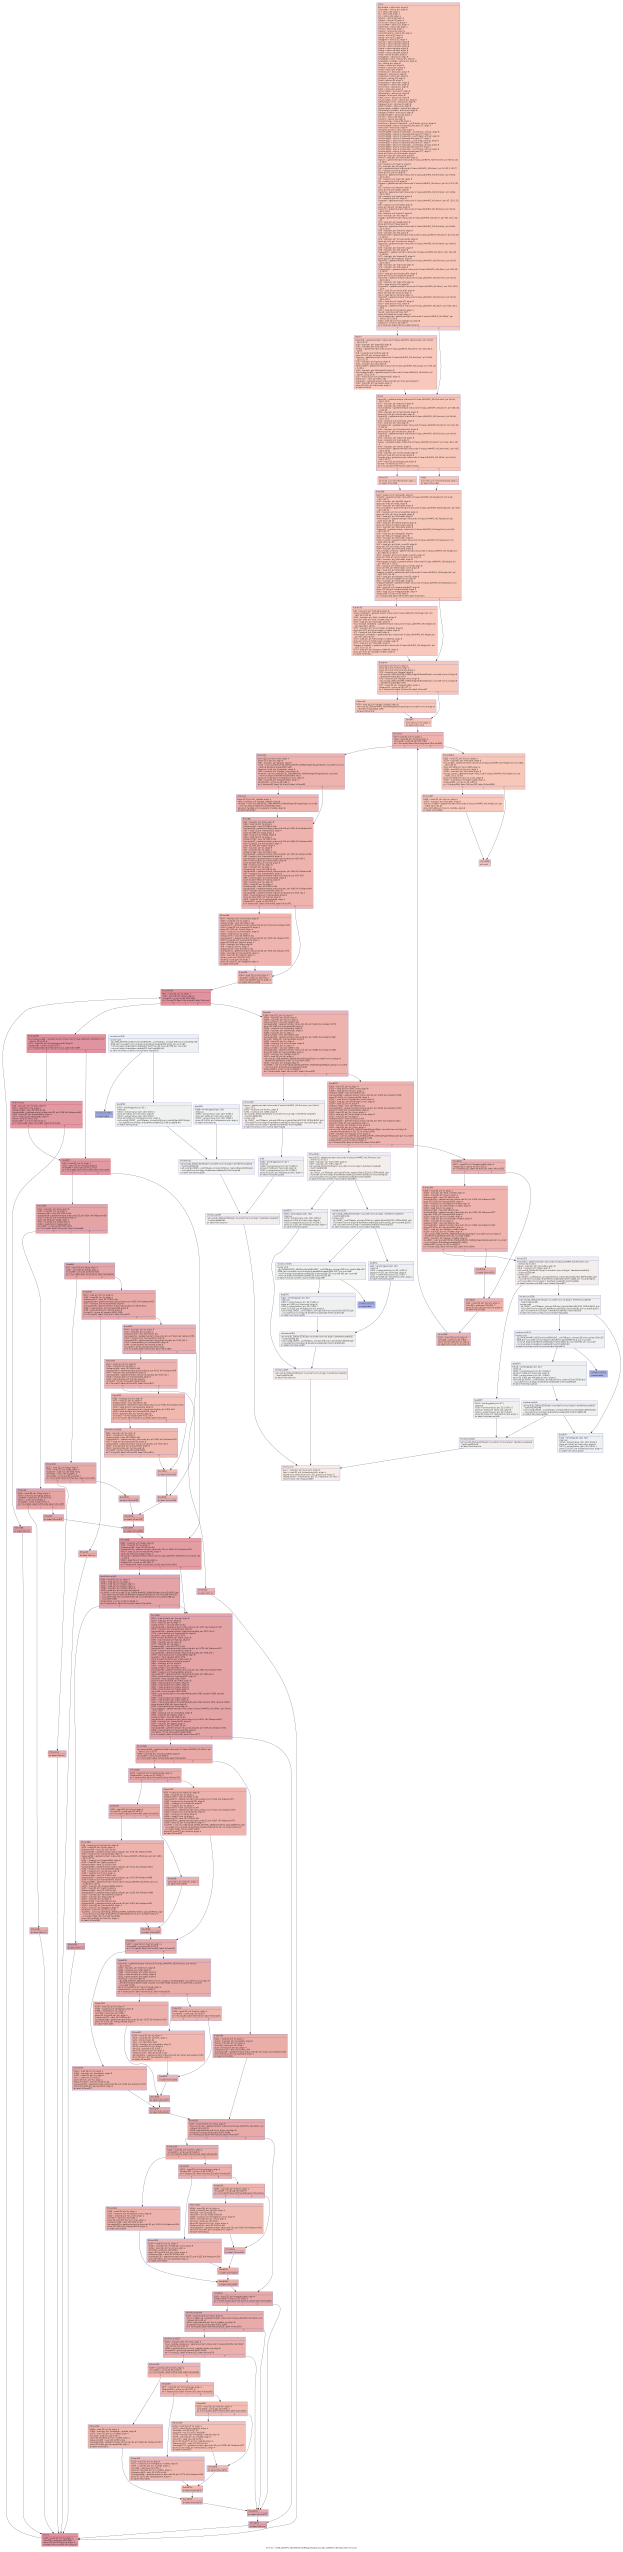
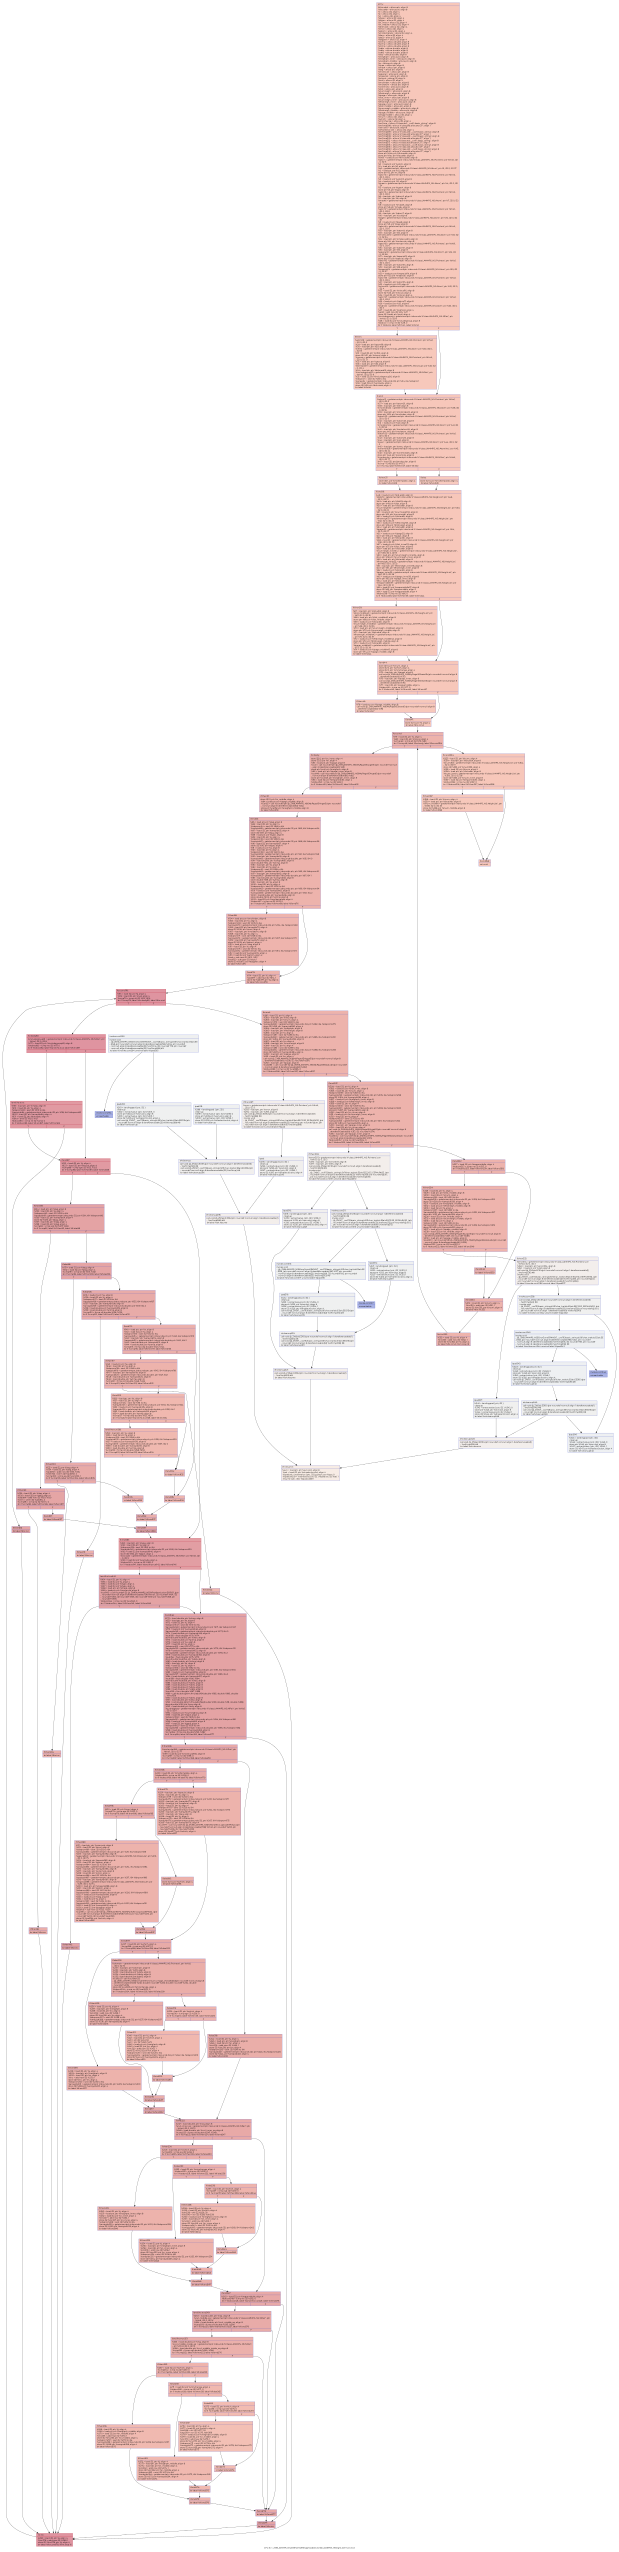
(322, 807) -> none
